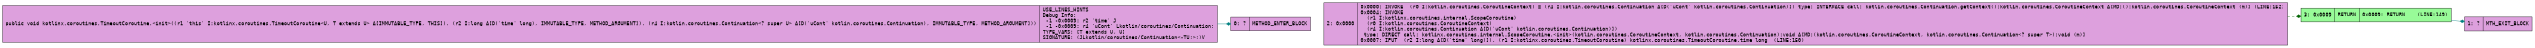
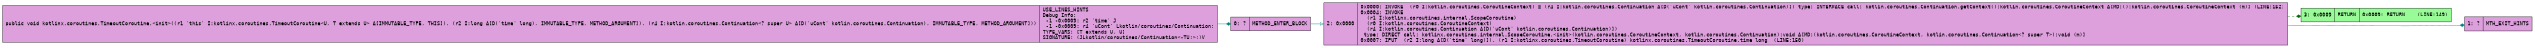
(2456, 21) -> (2374, 26)
none -> (1315, 24)
(2508, 24) -> (2508, 24)
